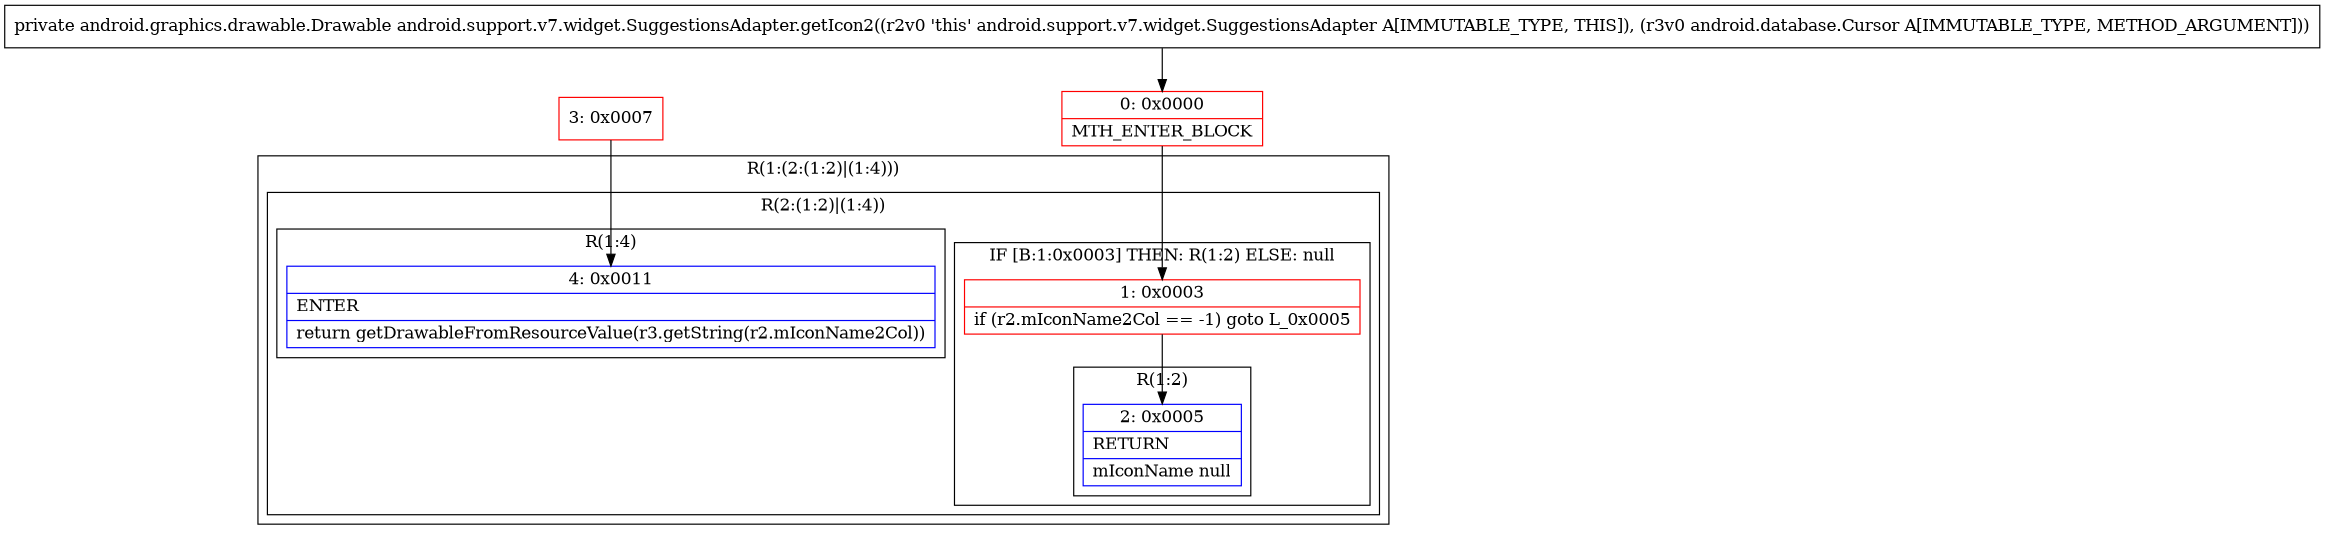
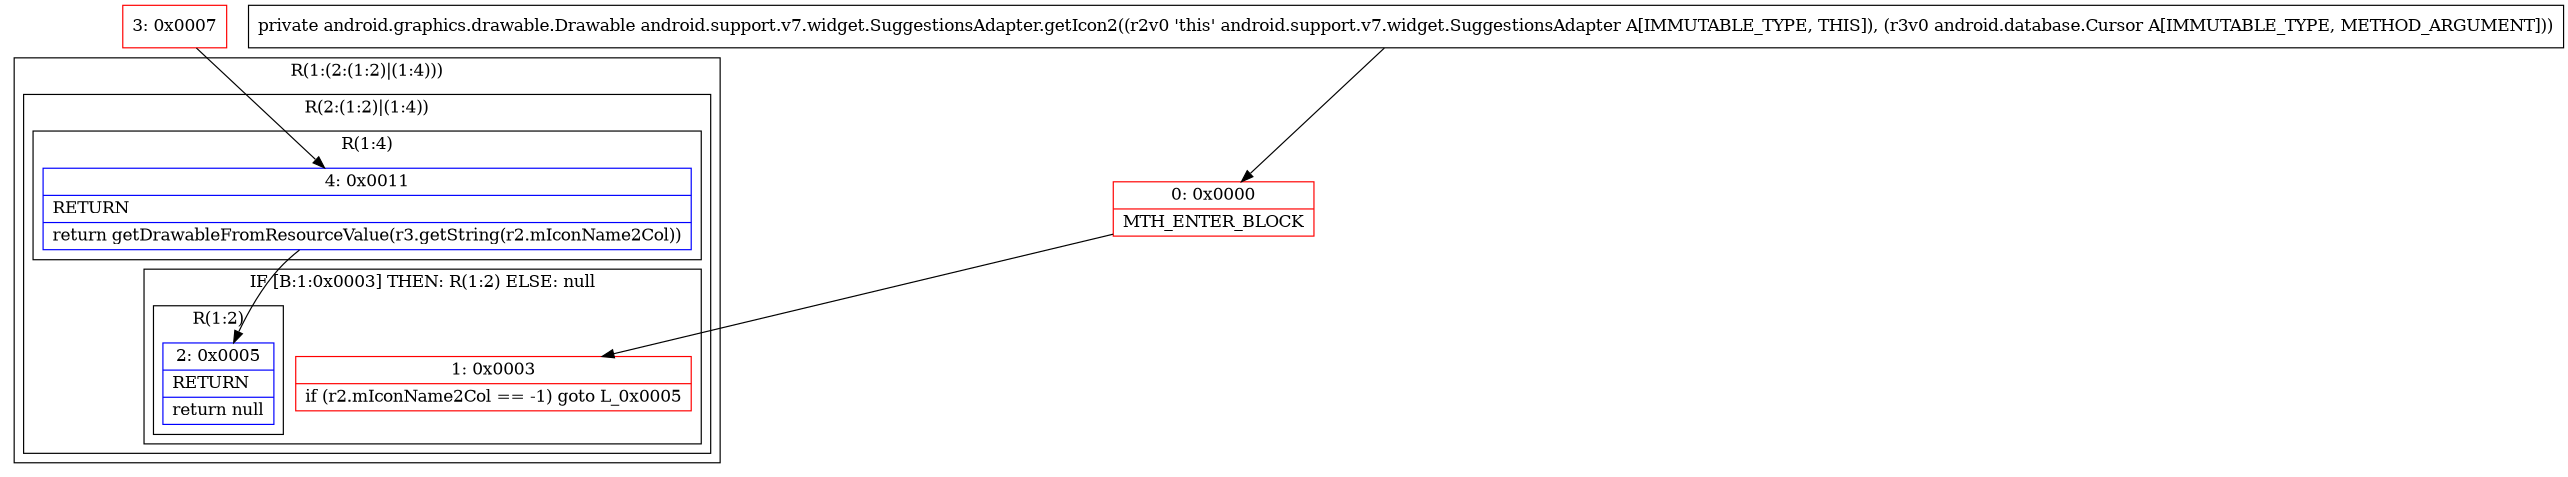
(328, 306) -> (91, 208)
(1162, 359) -> (264, 287)
(1162, 472) -> (218, 410)
